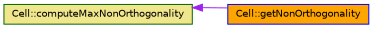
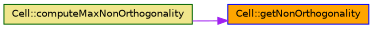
(215, 8) -> (205, 21)
